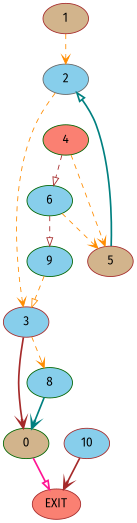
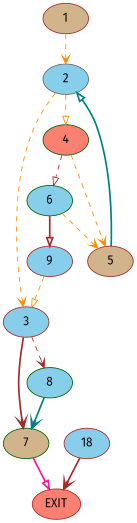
none -> (66, 105)
(50, 227) -> (50, 227)
(50, 261) -> (50, 261)
(36, 348) -> (36, 348)
(26, 443) -> (26, 443)
(87, 443) -> (87, 443)
